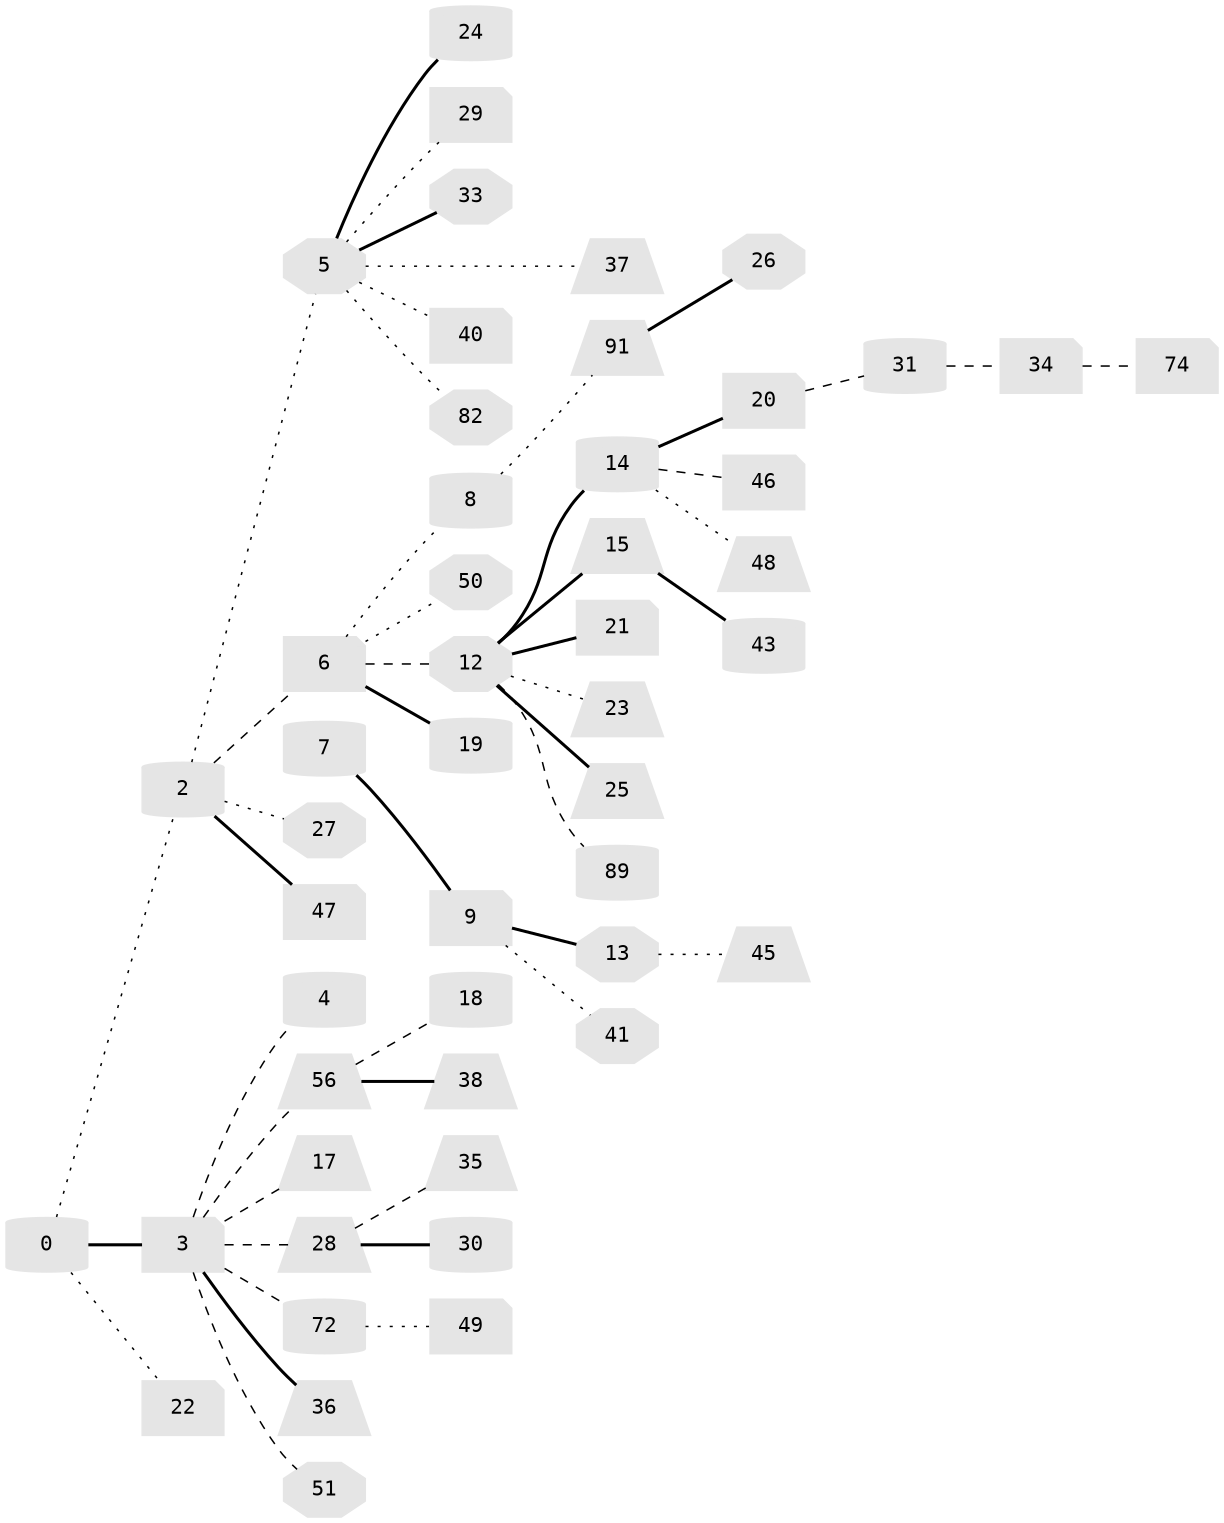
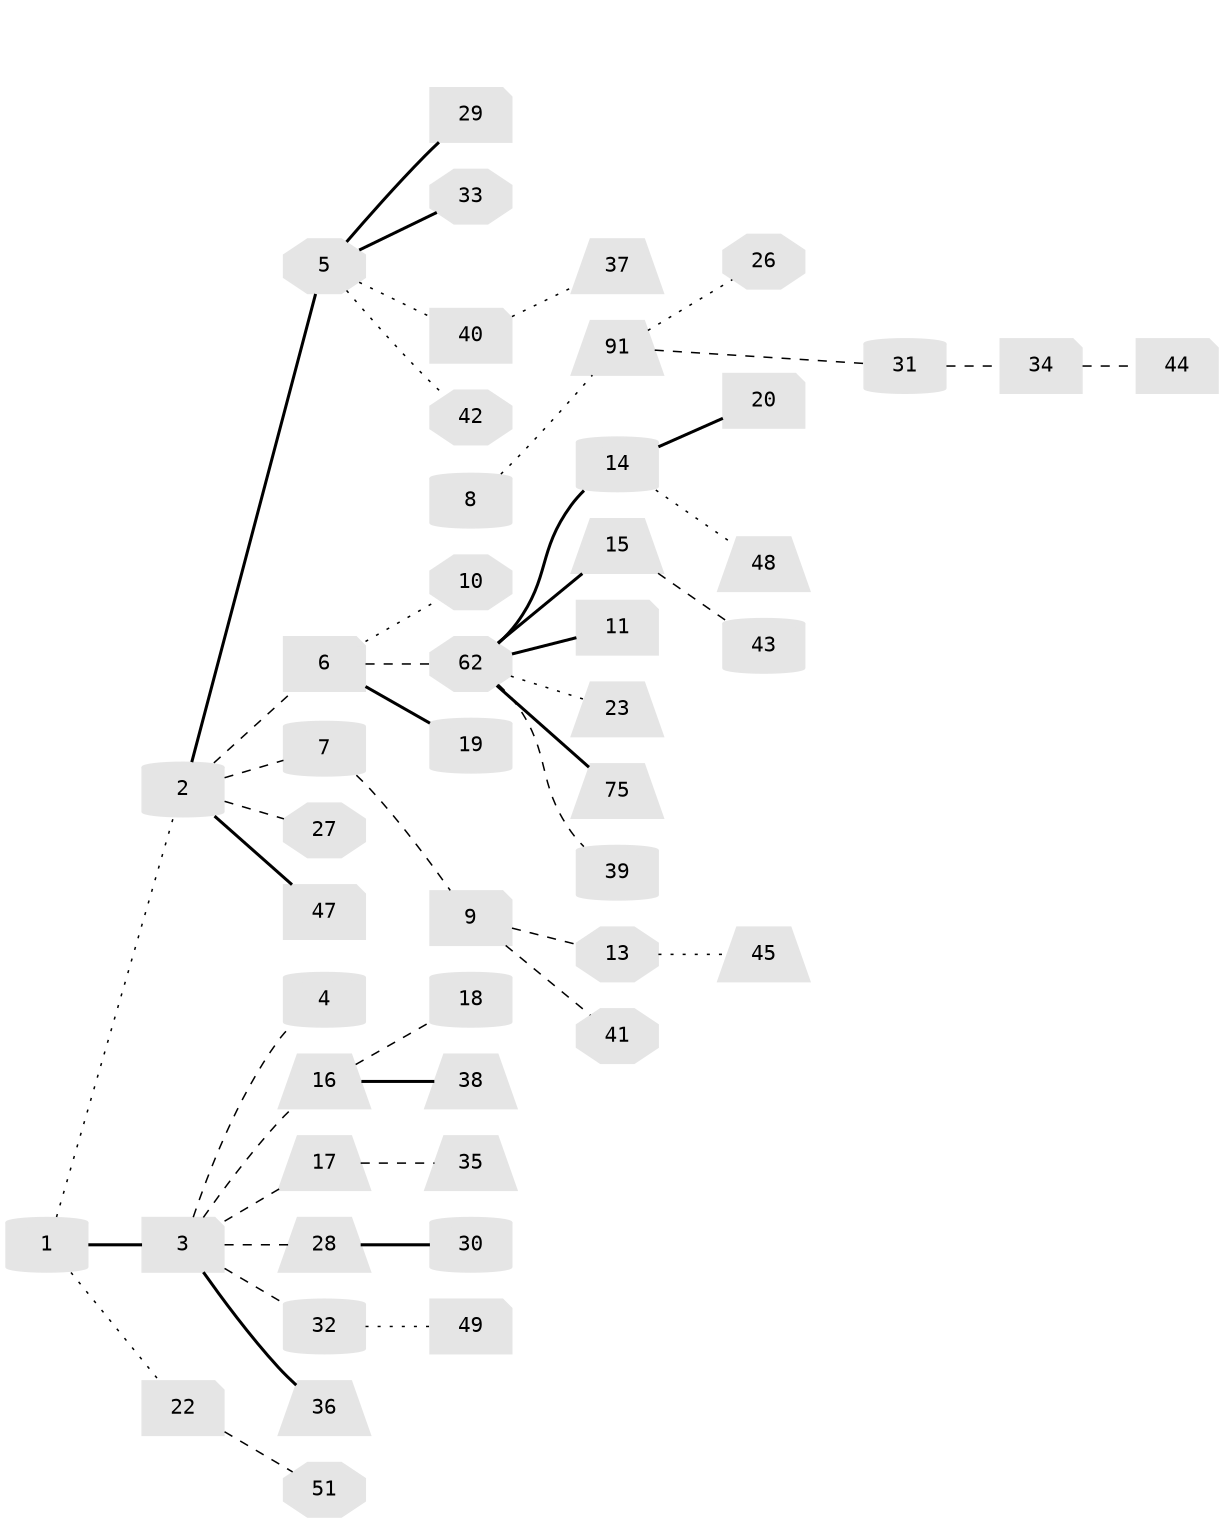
(471, 33) -> none
(392, 191) -> (392, 191)
(473, 266) -> (543, 302)
(690, 305) -> (690, 305)
(1177, 366) -> (1177, 366)
(835, 383) -> (759, 357)
(471, 417) -> (471, 417)
(764, 482) -> none
(254, 528) -> (254, 528)
(391, 580) -> none
(471, 582) -> (471, 582)
(692, 597) -> (692, 597)
(617, 628) -> (617, 628)
(471, 664) -> (471, 664)
none -> (254, 769)
(617, 791) -> (617, 791)
(254, 810) -> (254, 810)
(406, 831) -> (406, 831)
(617, 873) -> (617, 873)
(544, 936) -> (544, 936)
(548, 980) -> (548, 980)
(324, 1081) -> (324, 1081)
(390, 1208) -> (398, 1163)
(47, 1245) -> (47, 1245)
(324, 1326) -> (324, 1326)
(236, 1376) -> (259, 1452)
